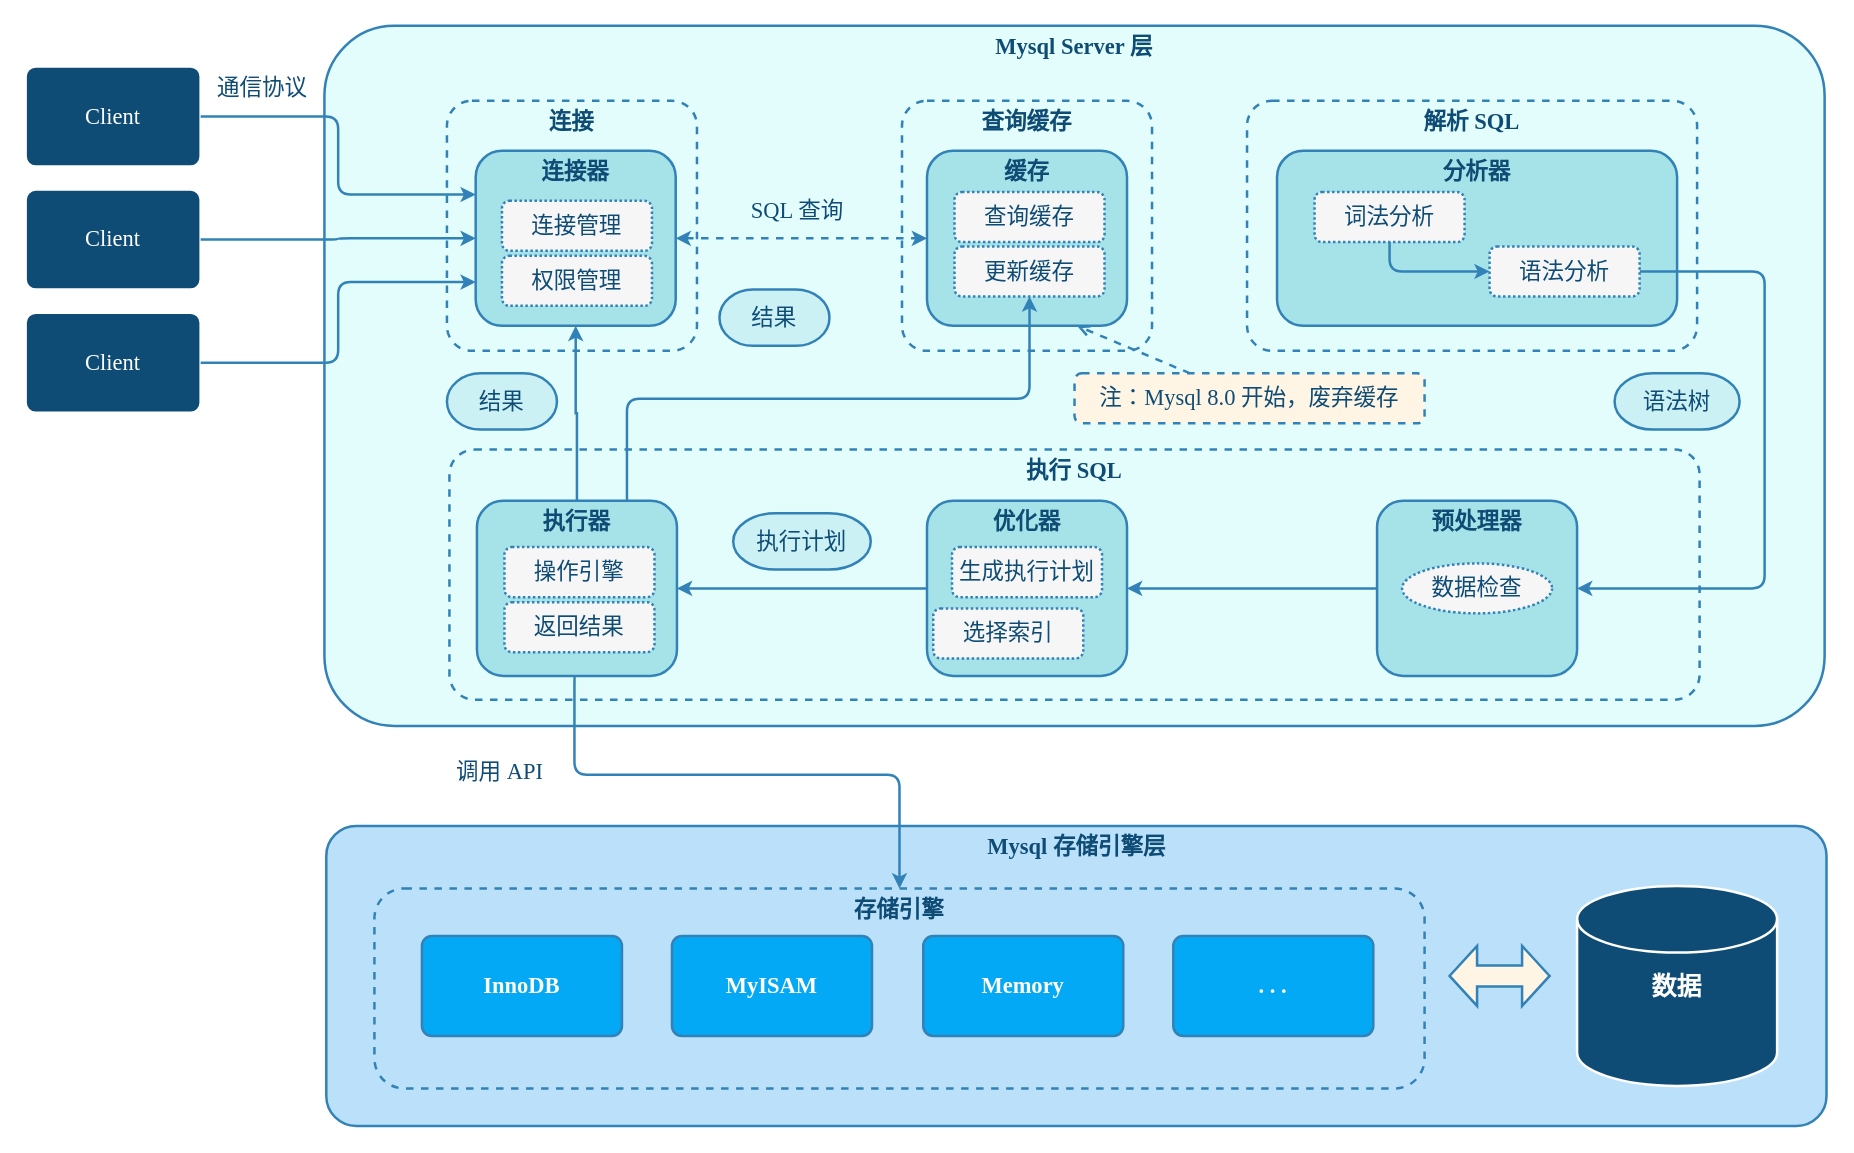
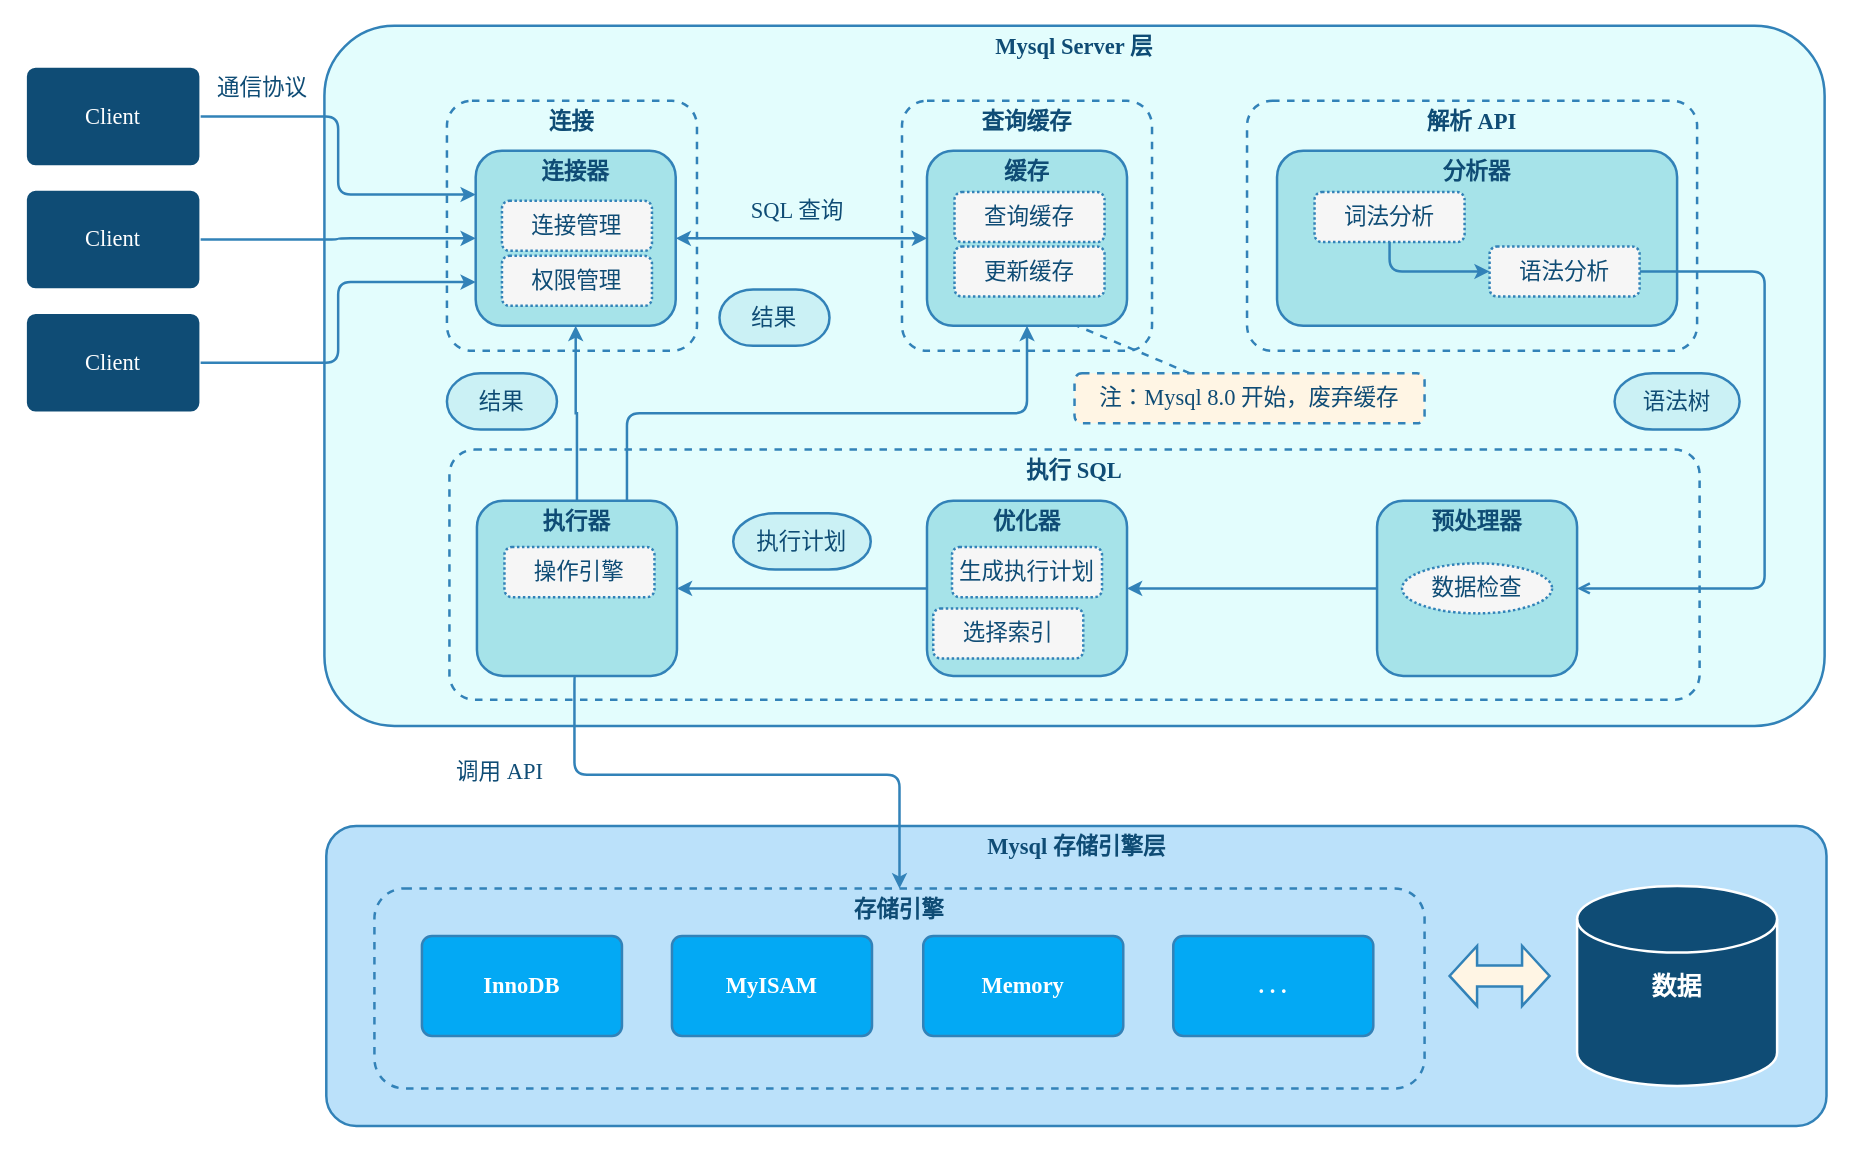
(1472, 123) -> (1472, 123)
(801, 238) -> (801, 238)
(1086, 329) -> (1082, 328)
(862, 399) -> (859, 413)
(1589, 588) -> (1588, 588)
(579, 627) -> none
